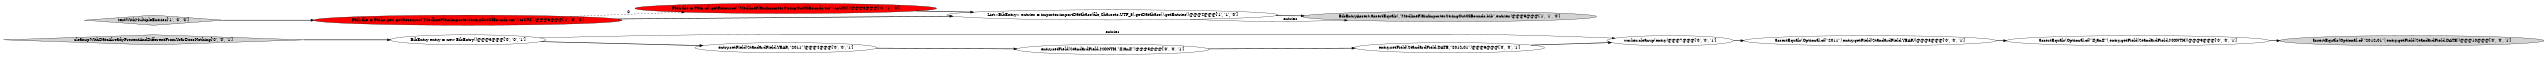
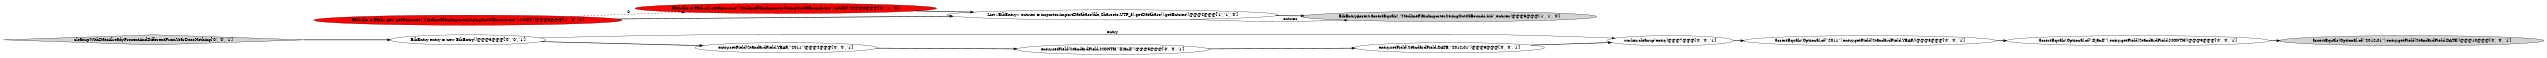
(153, 20) -> none
(1113, 32) -> (1113, 32)
